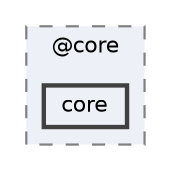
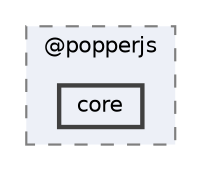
(85, 47) -> (101, 47)
